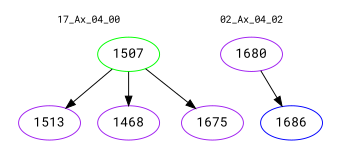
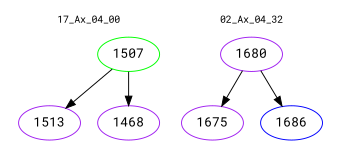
(252, 20) -> (252, 20)
(160, 81) -> (235, 84)
